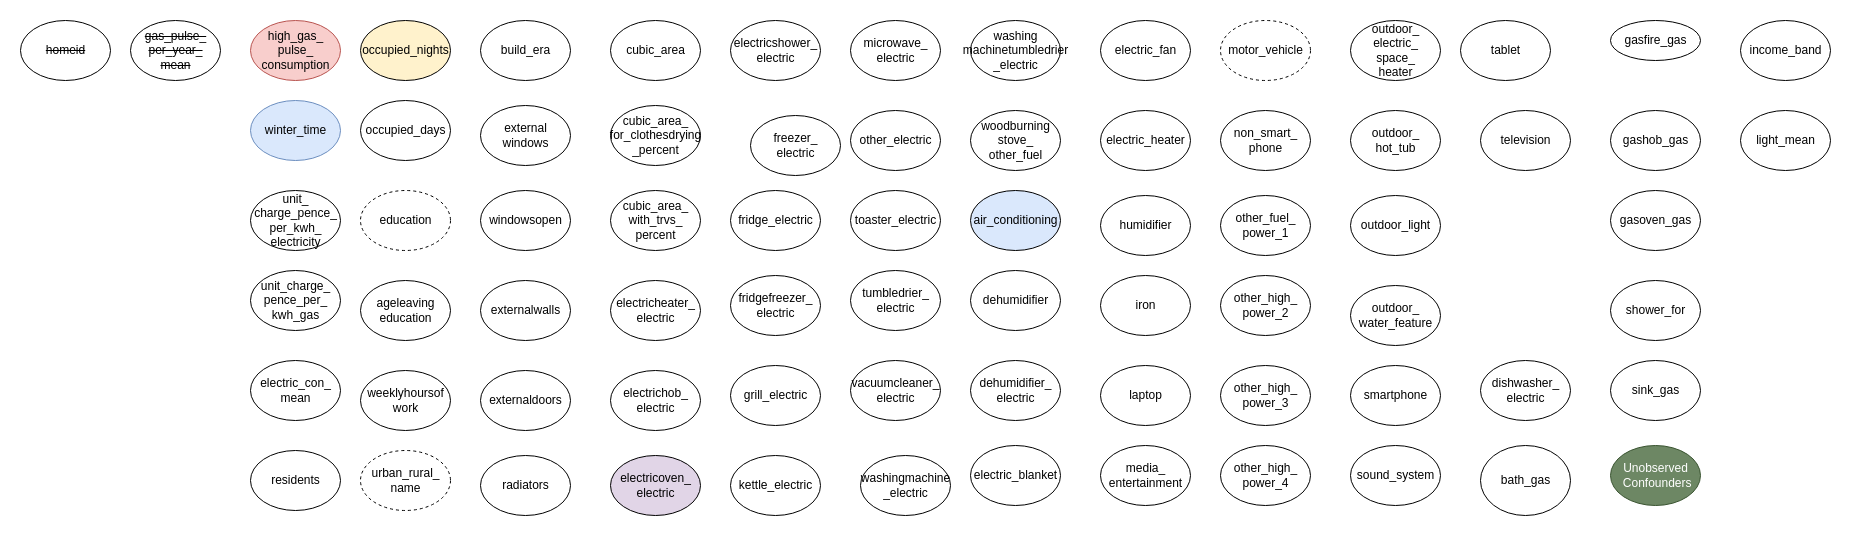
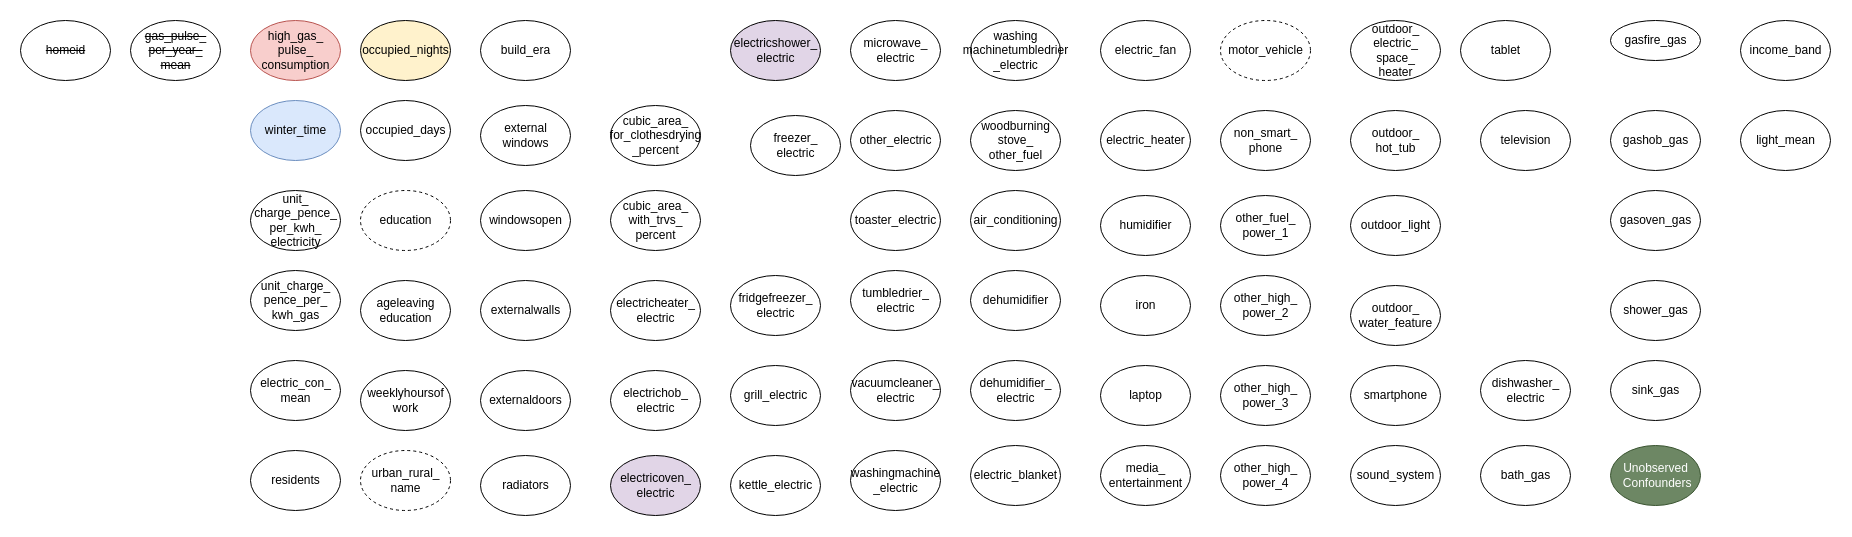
(656, 51) -> none
(776, 51) -> (776, 51)
(776, 221) -> none
(1016, 221) -> (1016, 221)
(1656, 311) -> (1656, 311)
(1526, 481) -> (1526, 476)
(906, 486) -> (896, 481)
